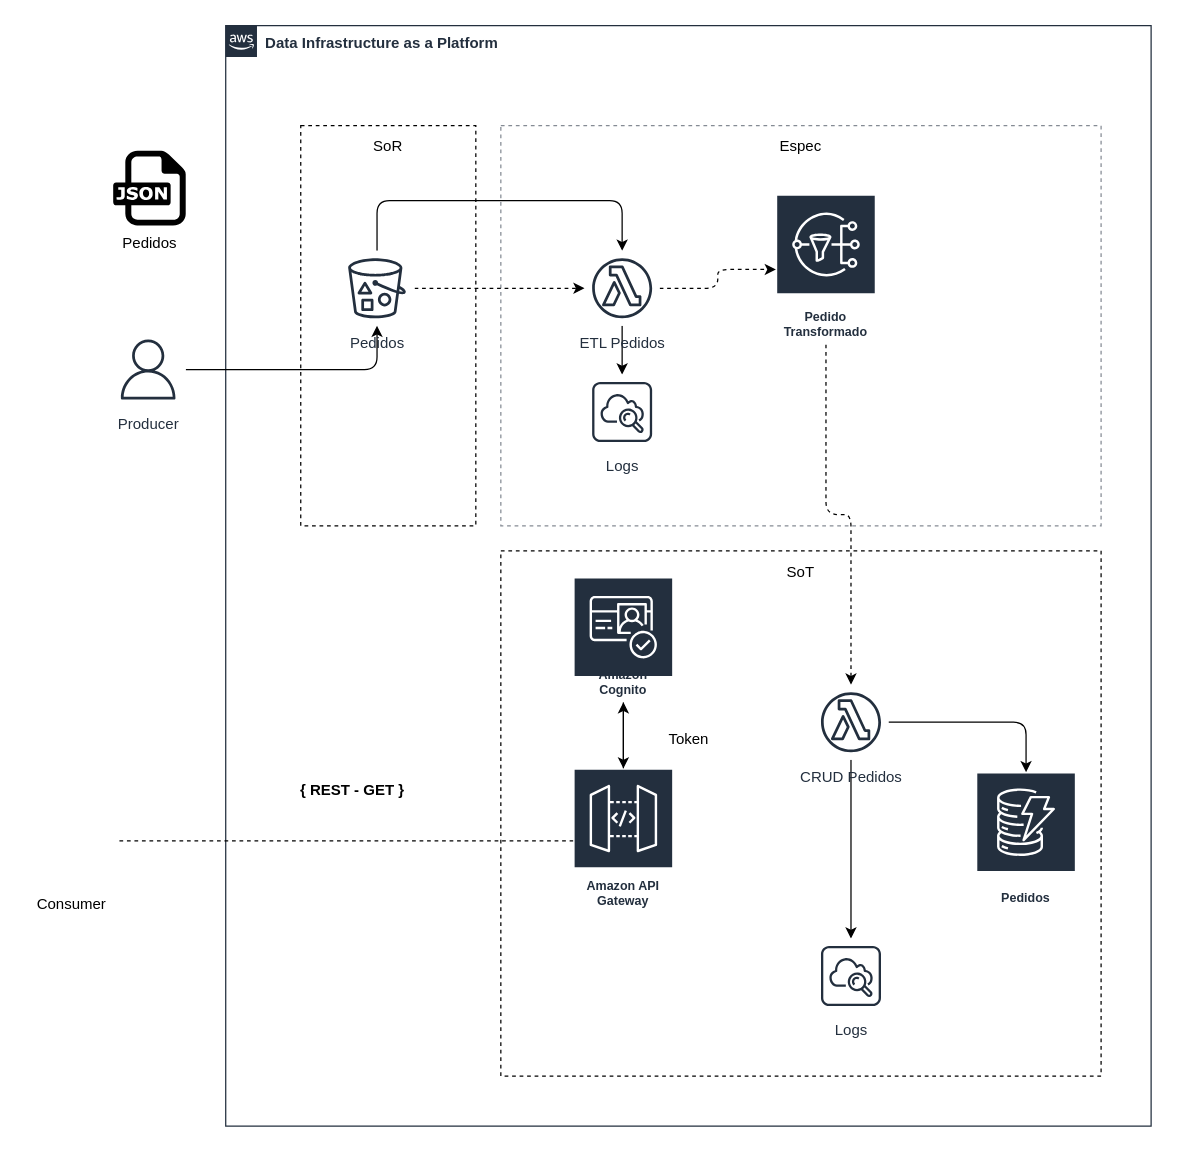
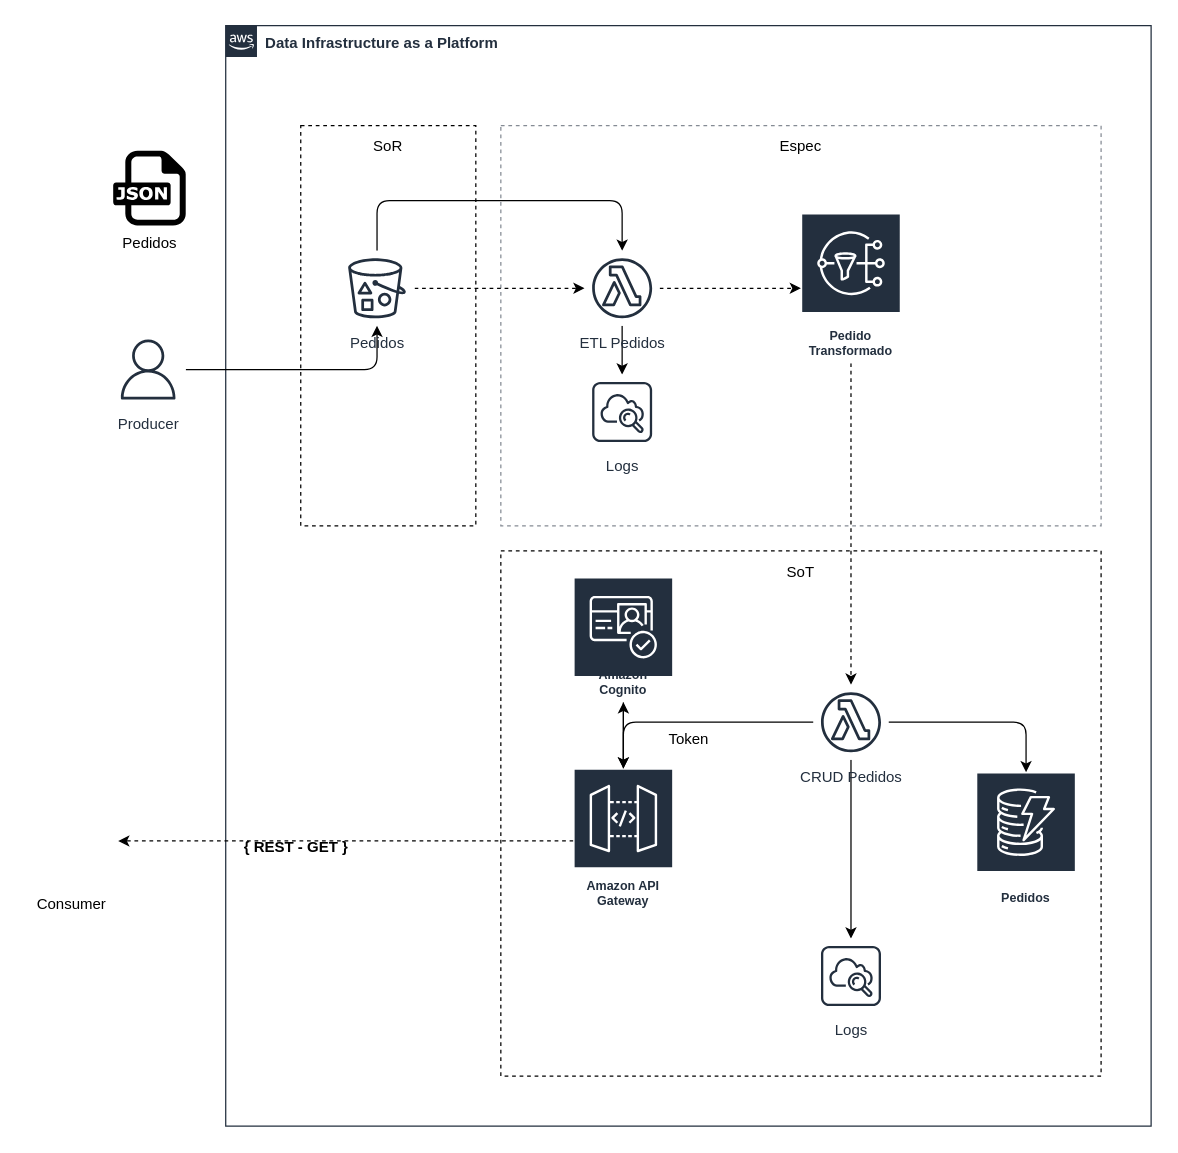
(826, 269) -> (851, 288)
none -> (721, 722)
(352, 791) -> (296, 847)
(124, 841) -> (128, 841)
